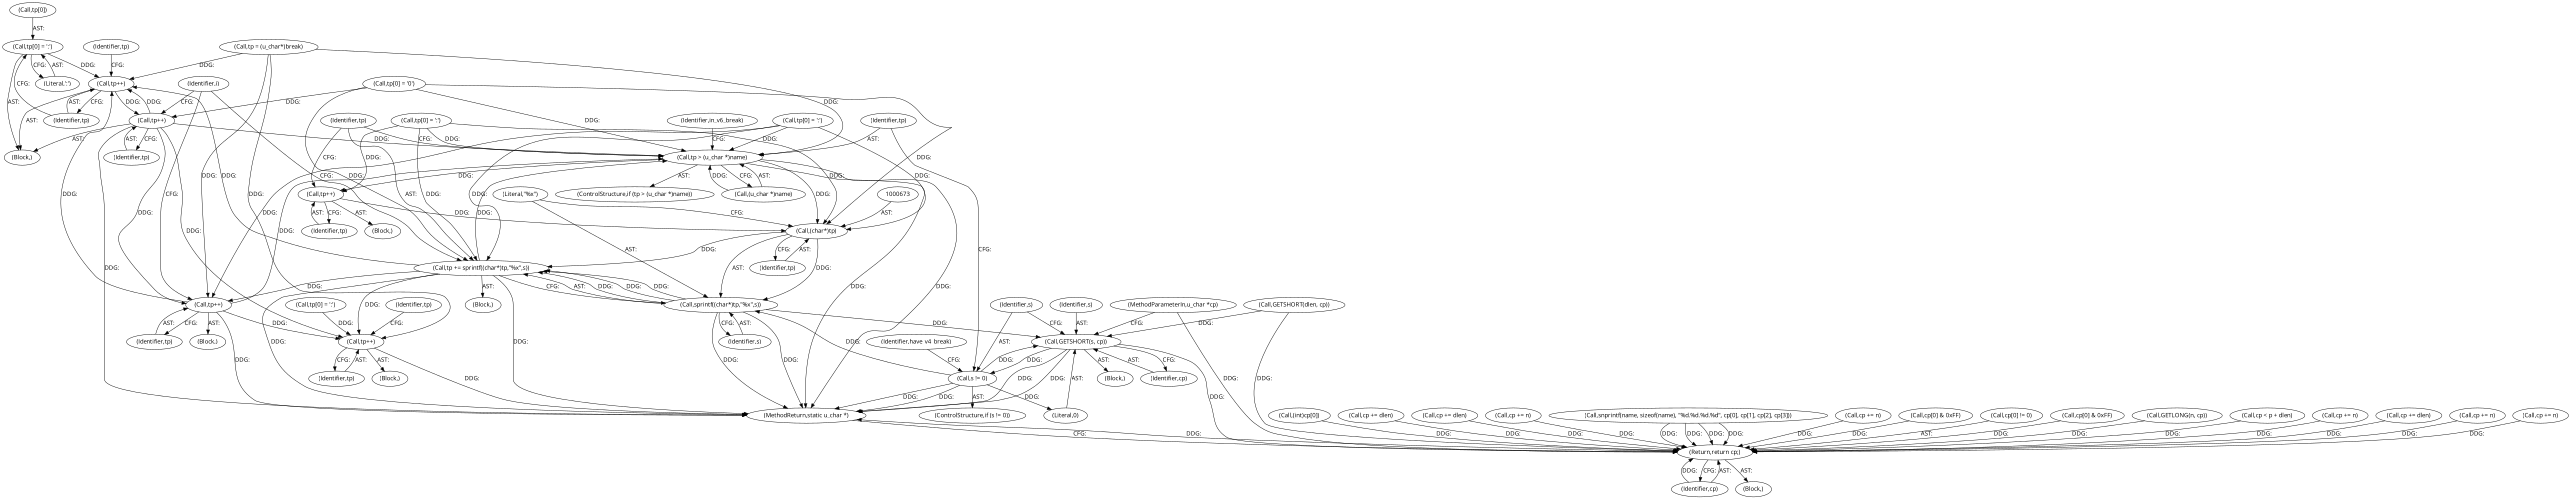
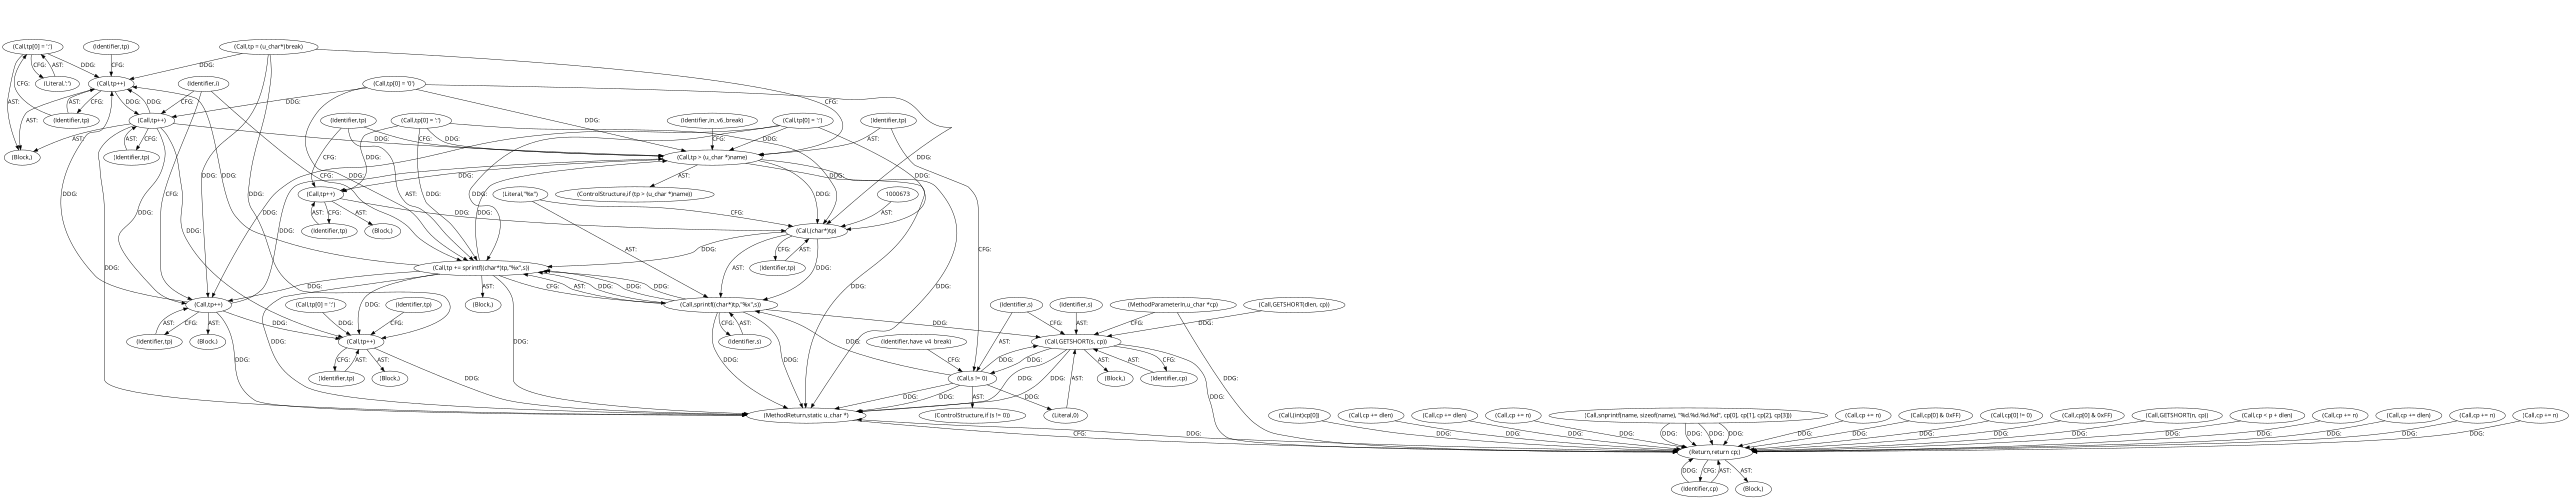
(33, 10) -> none
(832, 102) -> (832, 102)
(764, 194) -> none
(2177, 416) -> (2177, 416)
(1928, 434) -> (1928, 434)
(1408, 440) -> none
